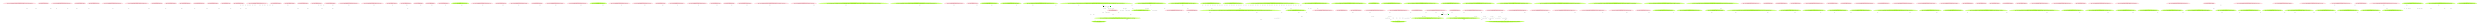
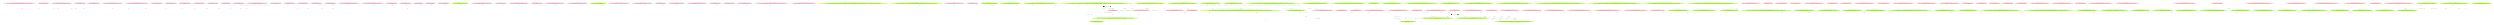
(1141, 10) -> (1141, 10)
none -> (1492, 10)
